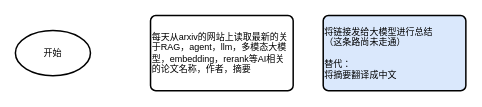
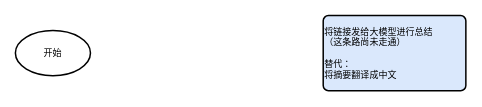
(222, 53) -> none
